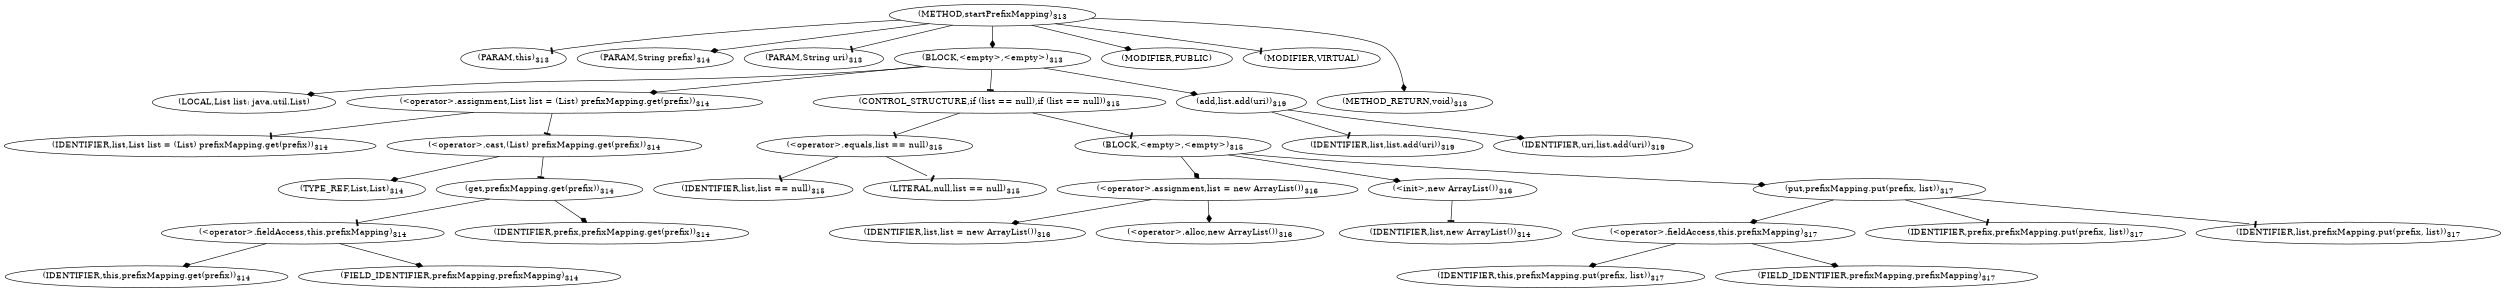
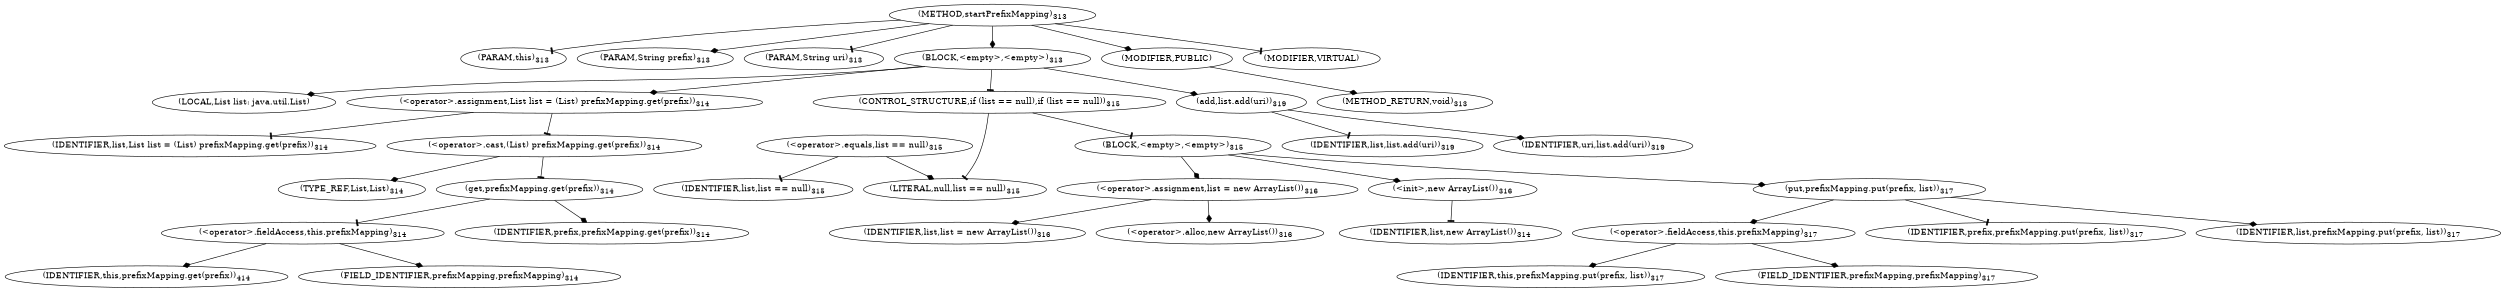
(1260, 27) -> (1280, 79)
(703, 58) -> (703, 58)
(928, 124) -> (982, 146)
(907, 166) -> (907, 166)
(2100, 211) -> (2100, 211)
(243, 276) -> (243, 276)
